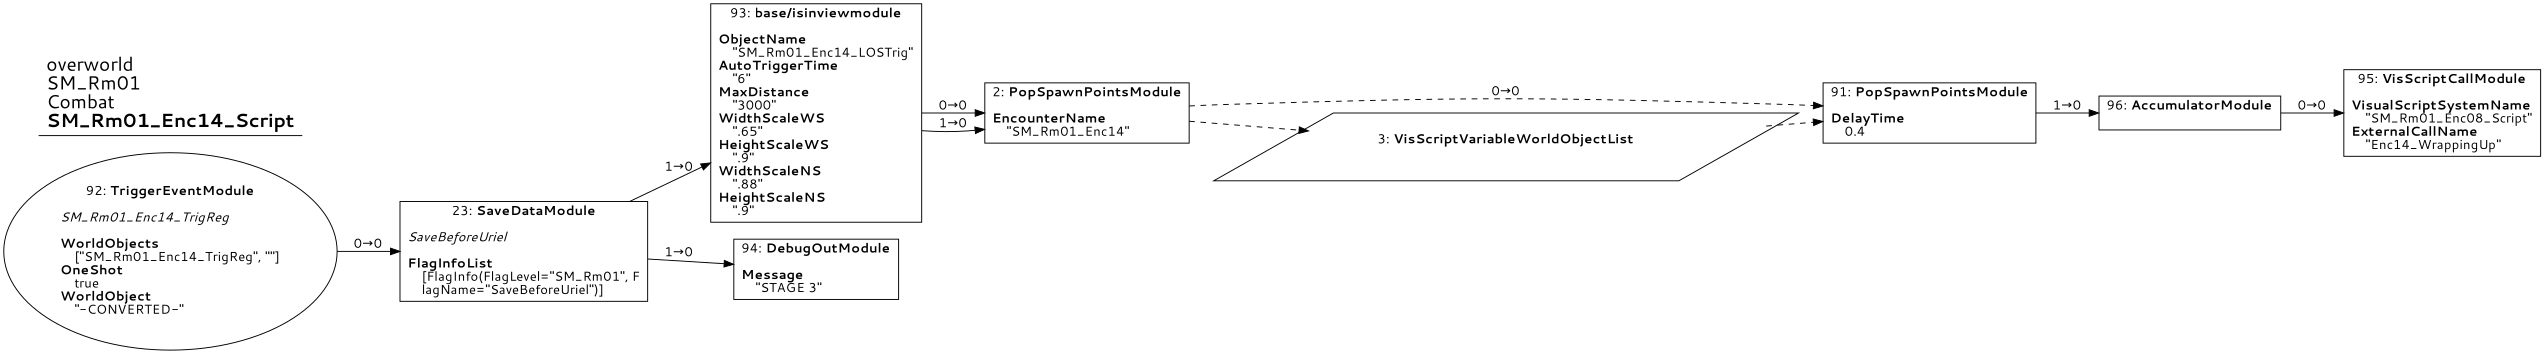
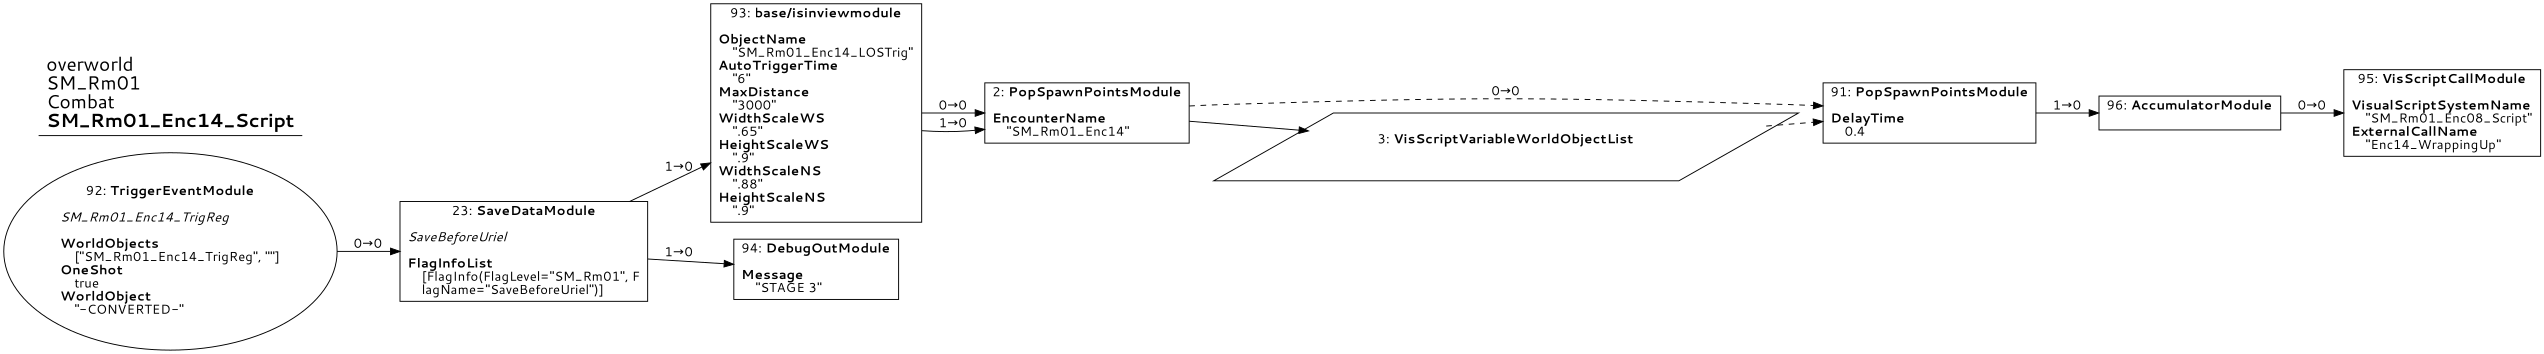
(1244, 126) -> (1244, 126)
